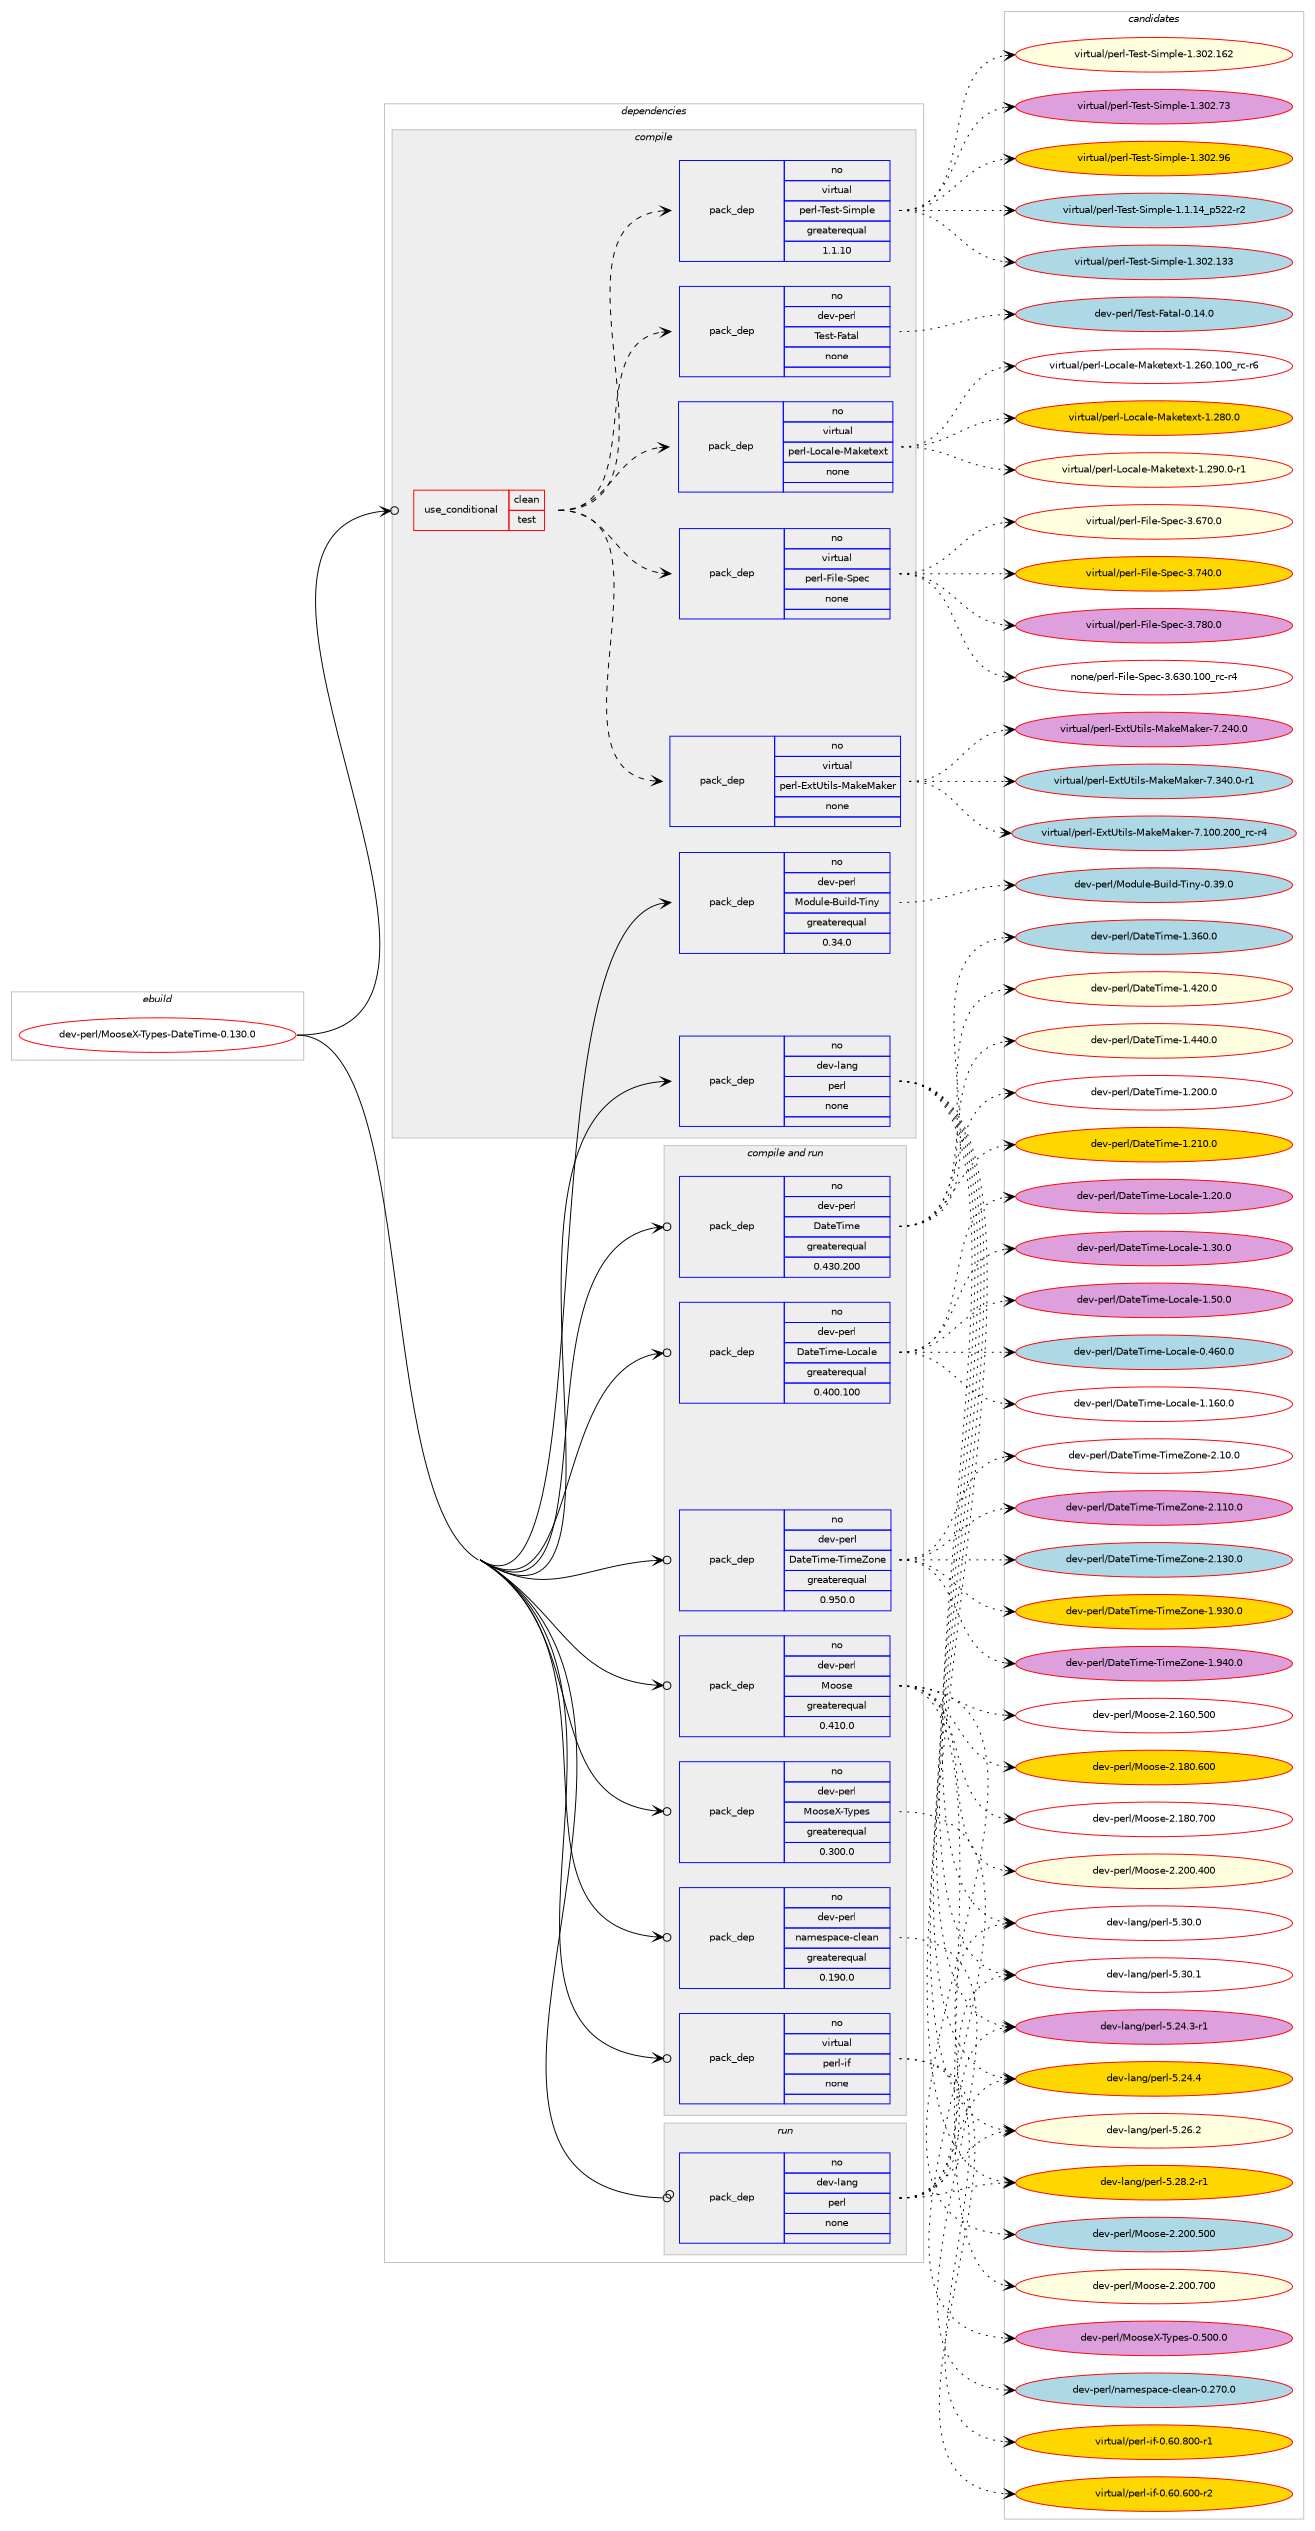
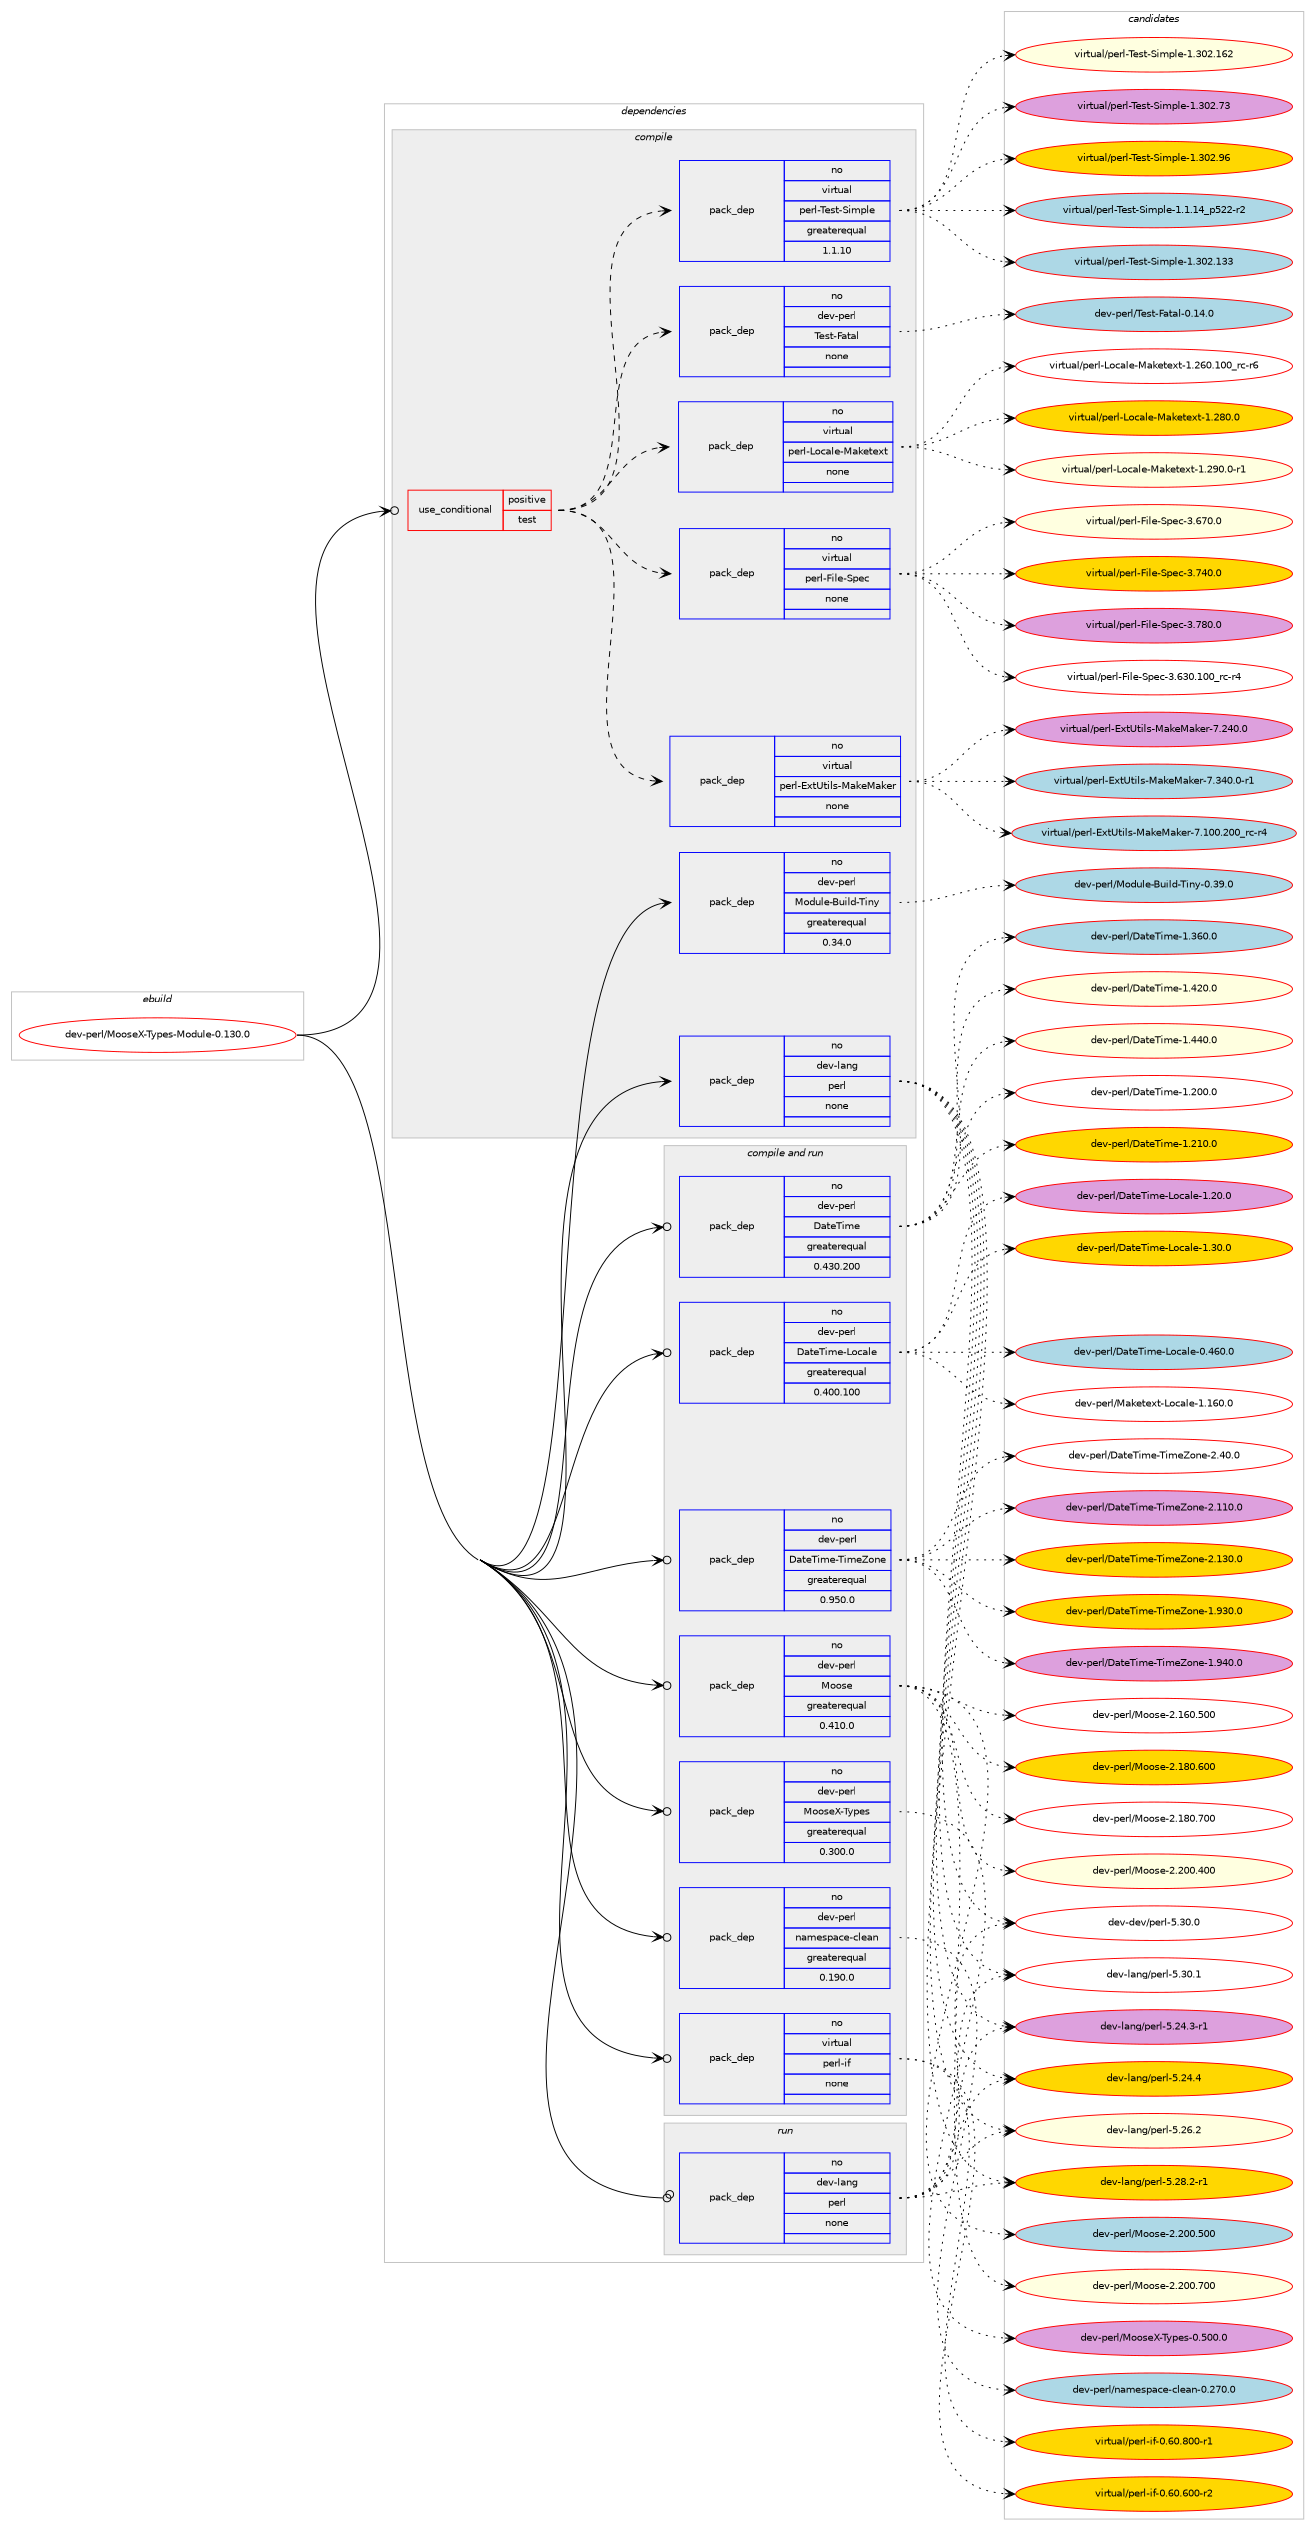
(527, 500) -> (527, 500)
(1154, 678) -> (1154, 678)
(158, 1035) -> (158, 1035)
(1154, 1248) -> (1154, 1248)
(1154, 1300) -> none
(1154, 1404) -> (1154, 1404)
(1154, 1456) -> (1154, 1456)
(1154, 1560) -> (1154, 1560)
(1154, 1923) -> (1154, 1923)
